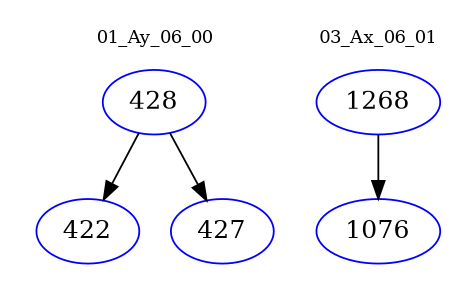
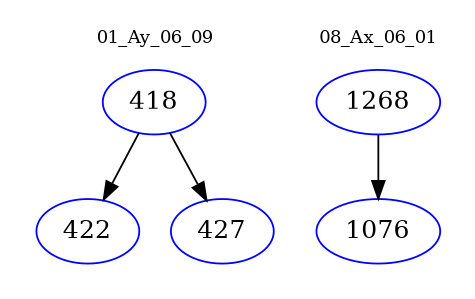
(155, 39) -> (155, 39)
(378, 39) -> (378, 39)
(154, 102) -> (154, 102)
